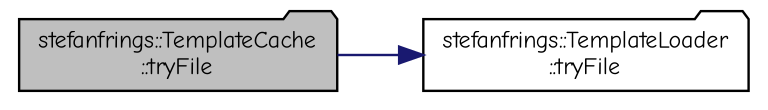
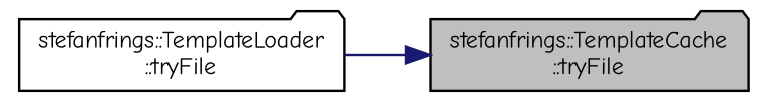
(368, 55) -> (375, 55)
